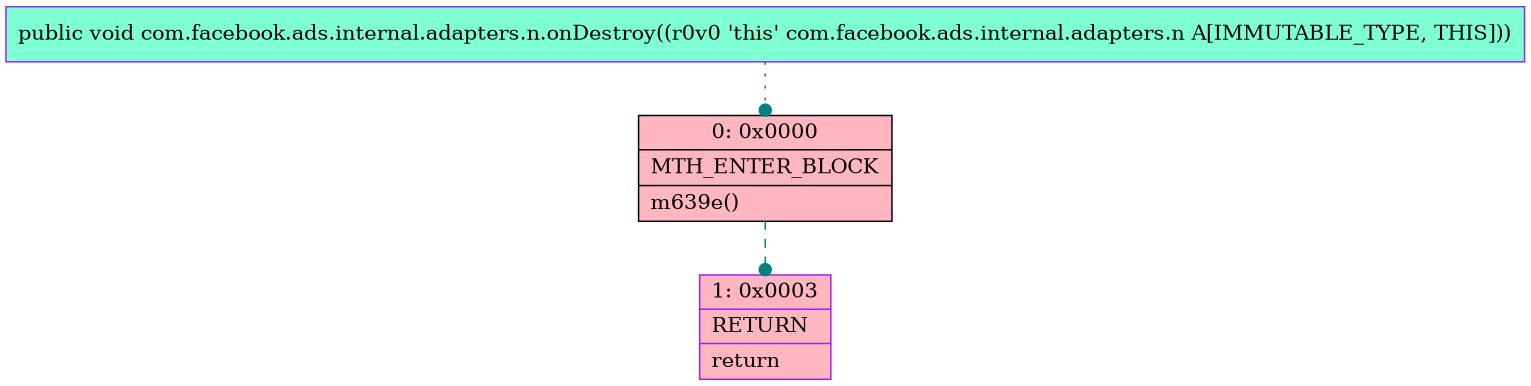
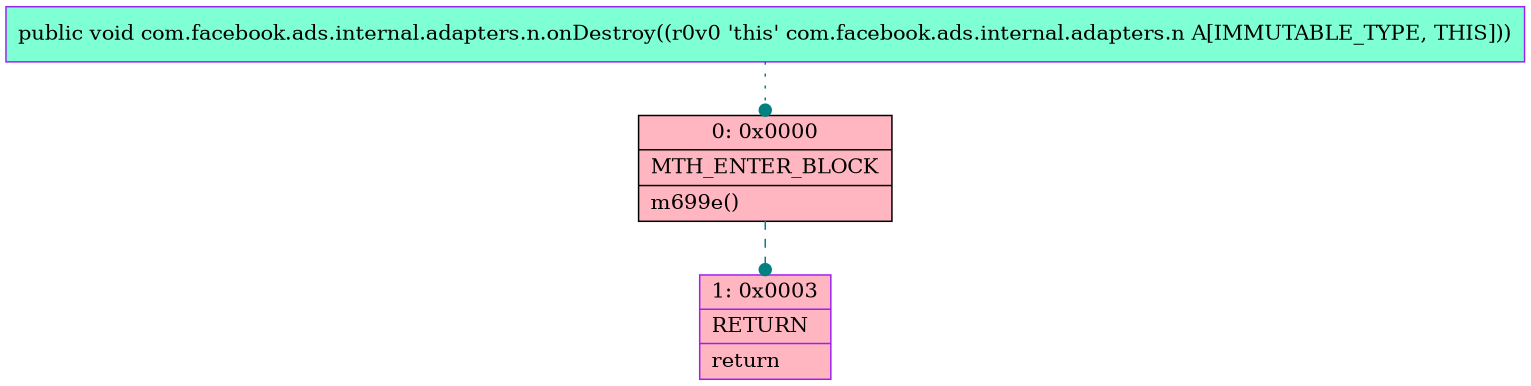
(695, 203) -> (695, 203)
